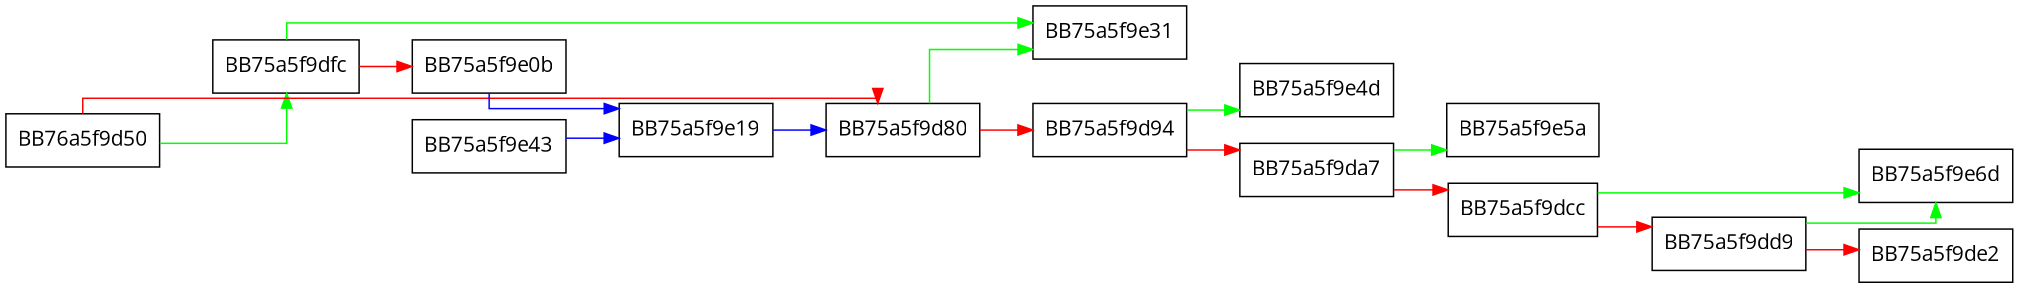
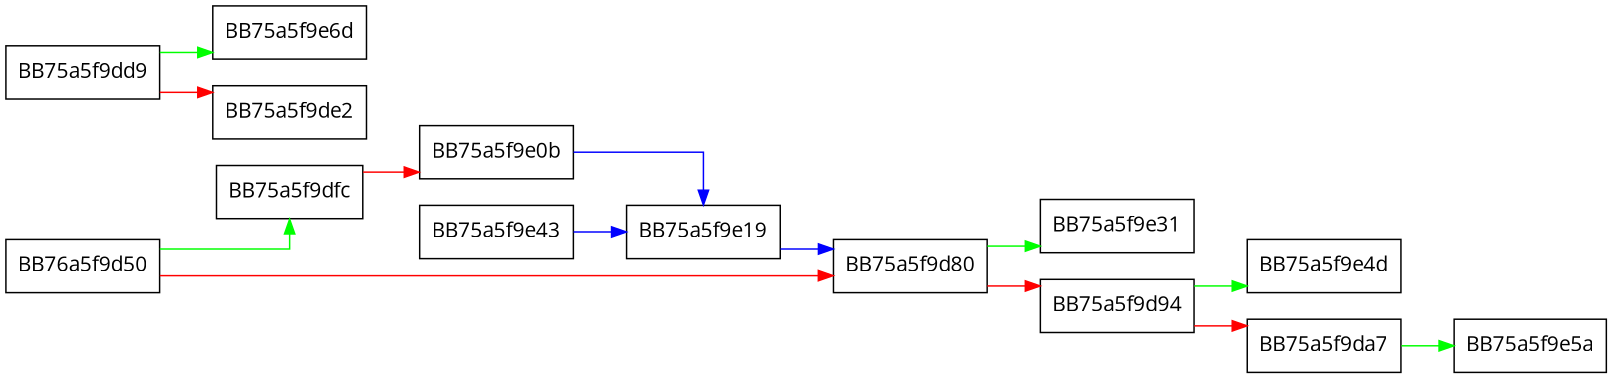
(644, 23) -> none
(1523, 210) -> none
